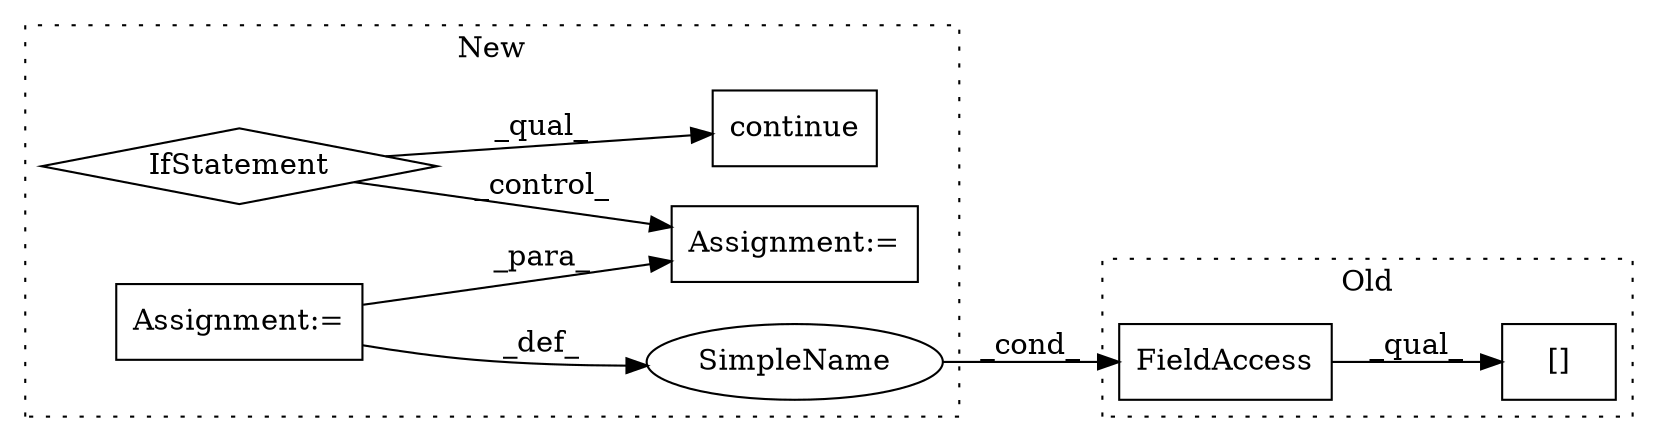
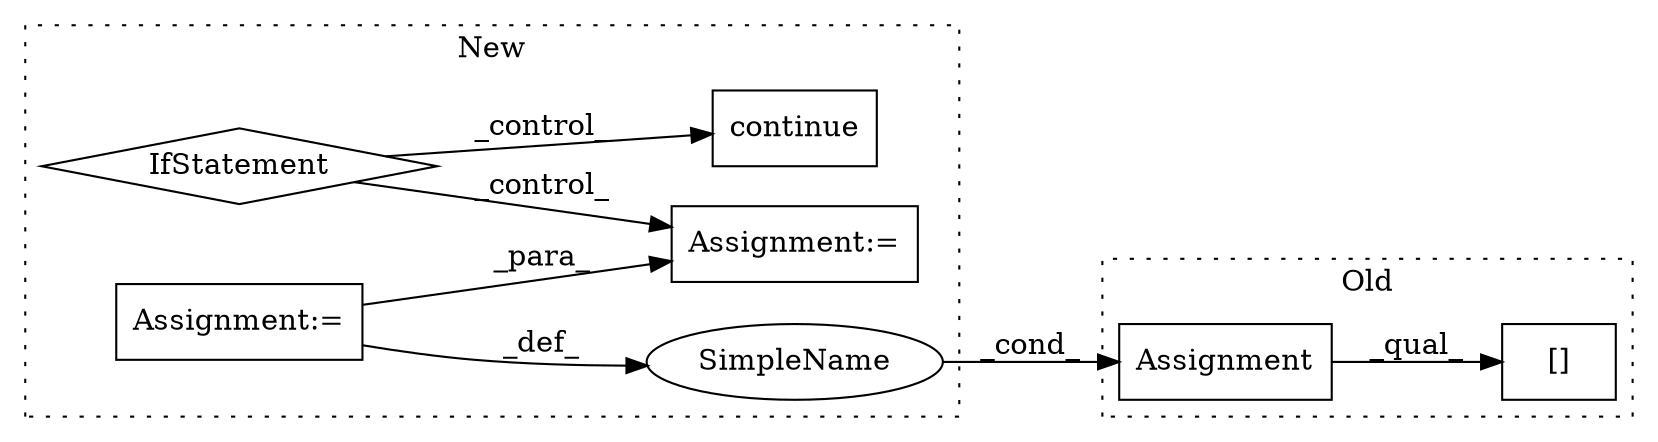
(542, 127) -> (542, 127)
(1225, 362) -> (1225, 362)
